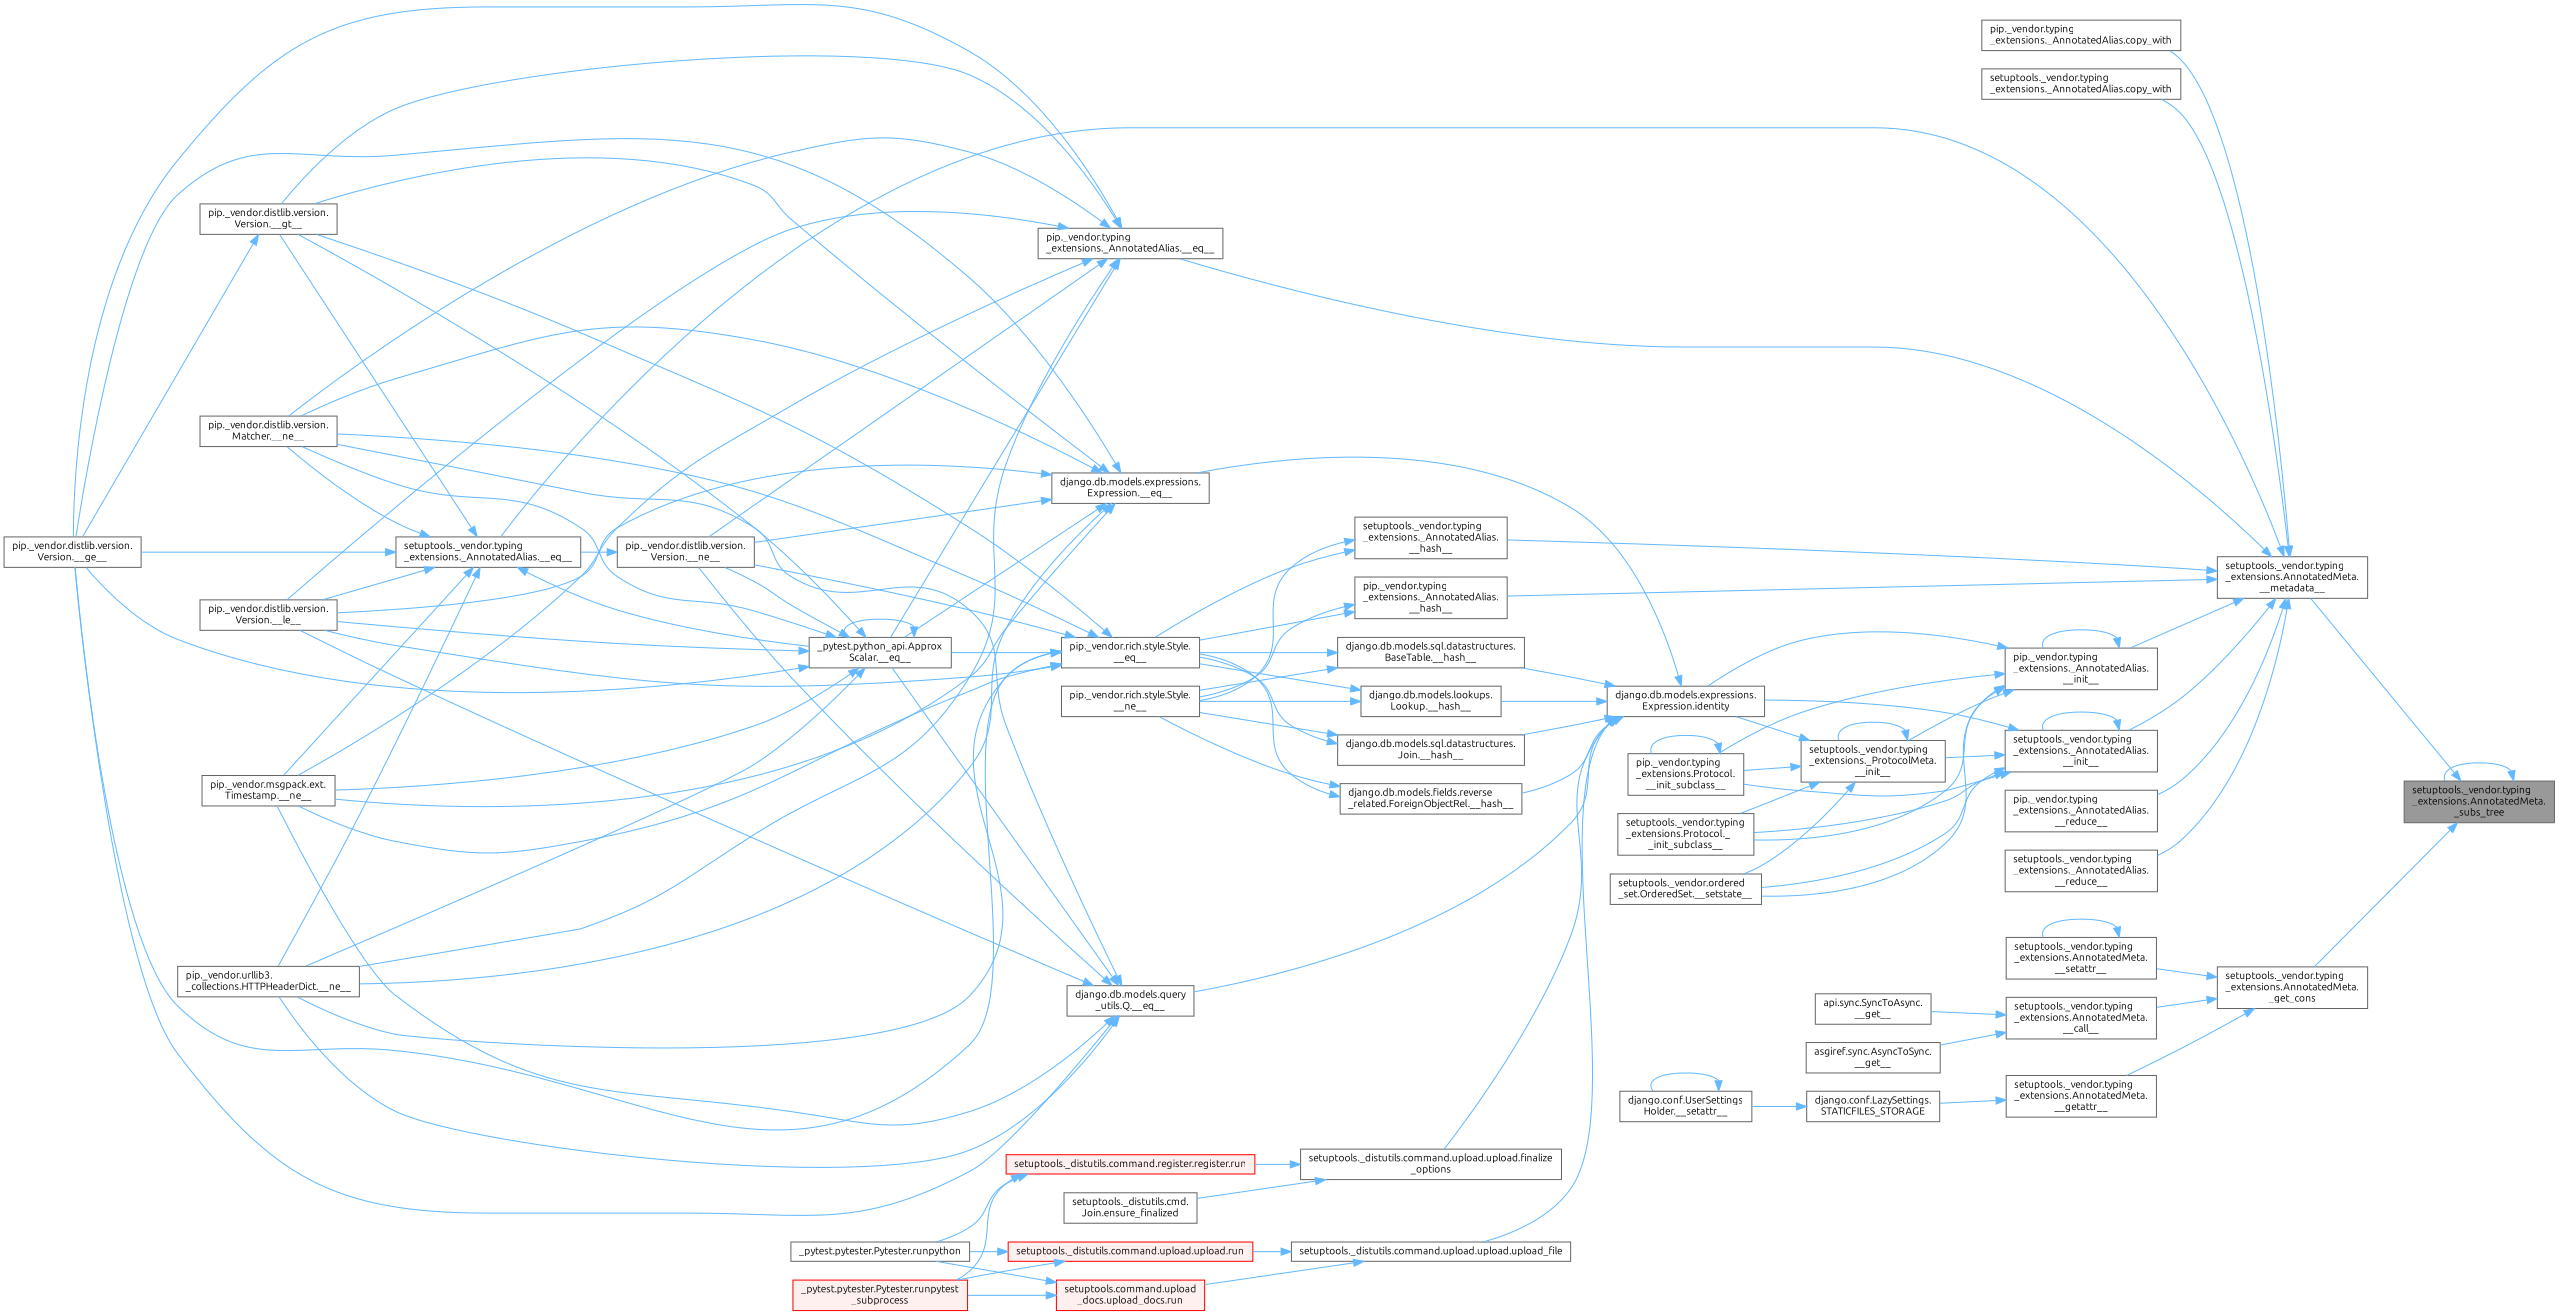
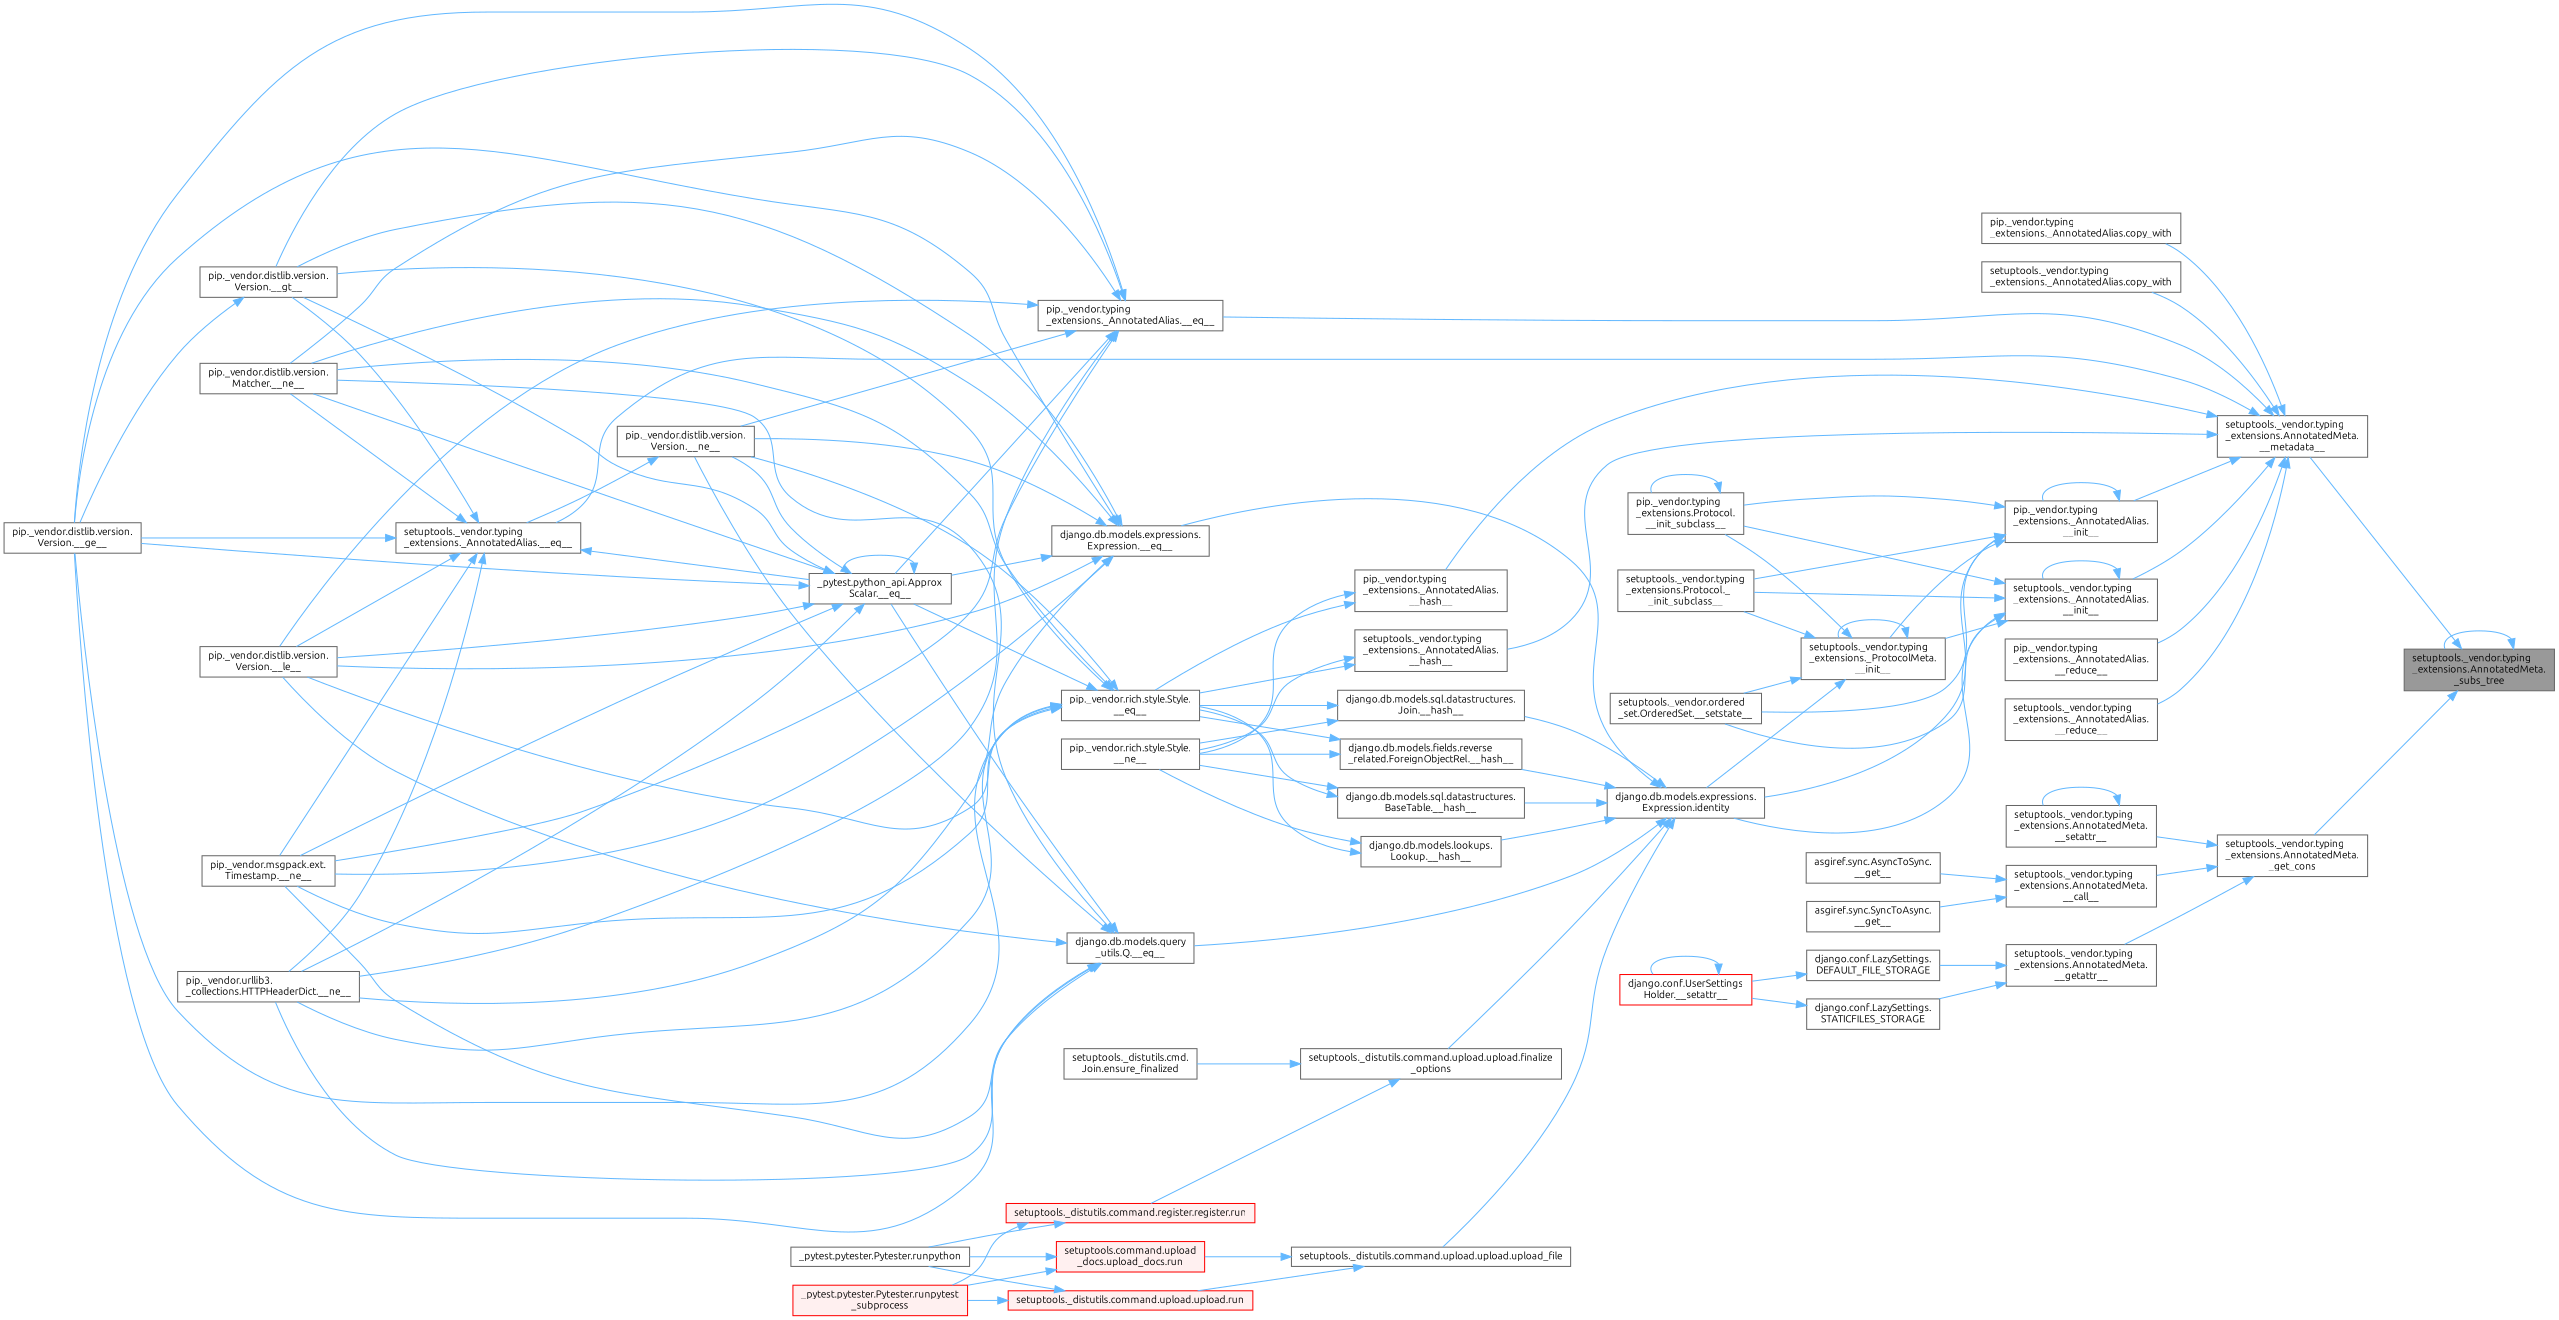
none -> (1873, 965)
(1873, 1009) -> (1873, 917)
(1686, 1106) -> (1686, 990)
